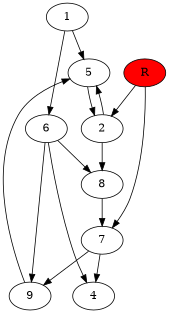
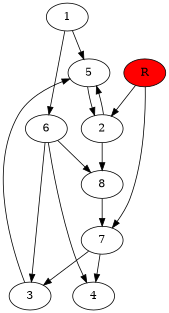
(30, 296) -> (30, 296)
